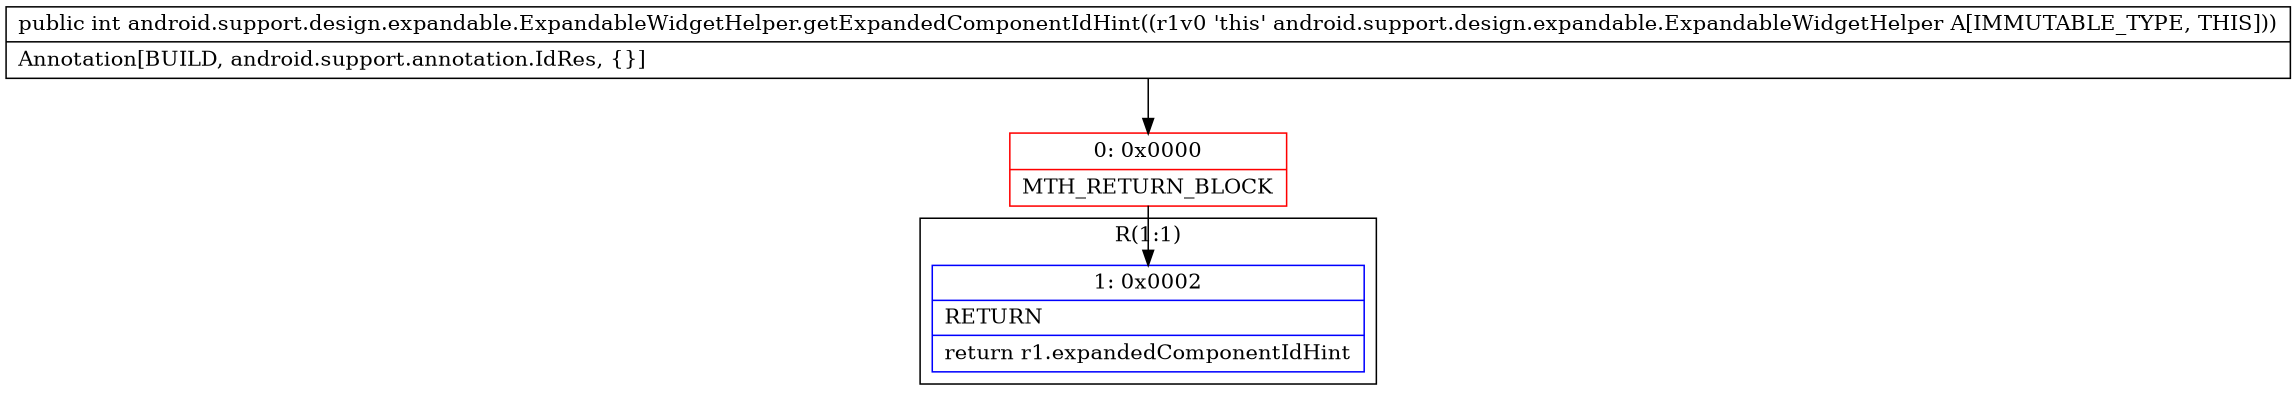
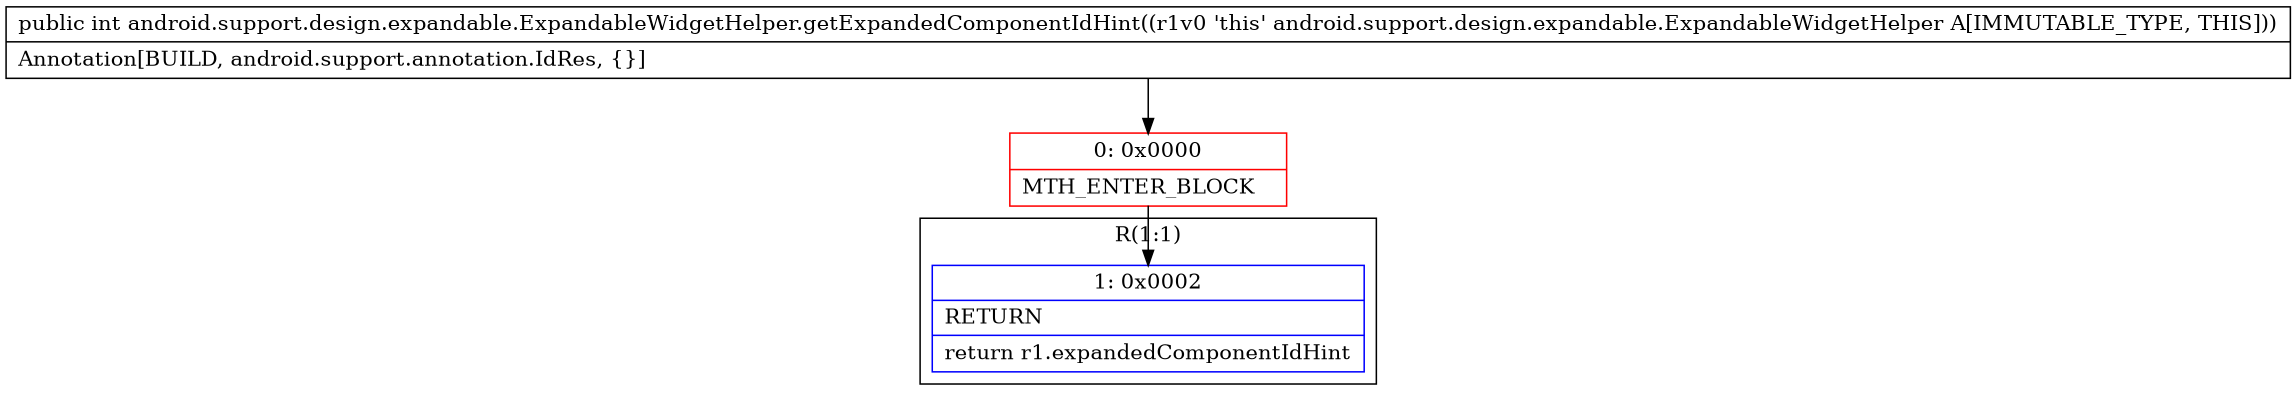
(1148, 187) -> (1139, 187)
